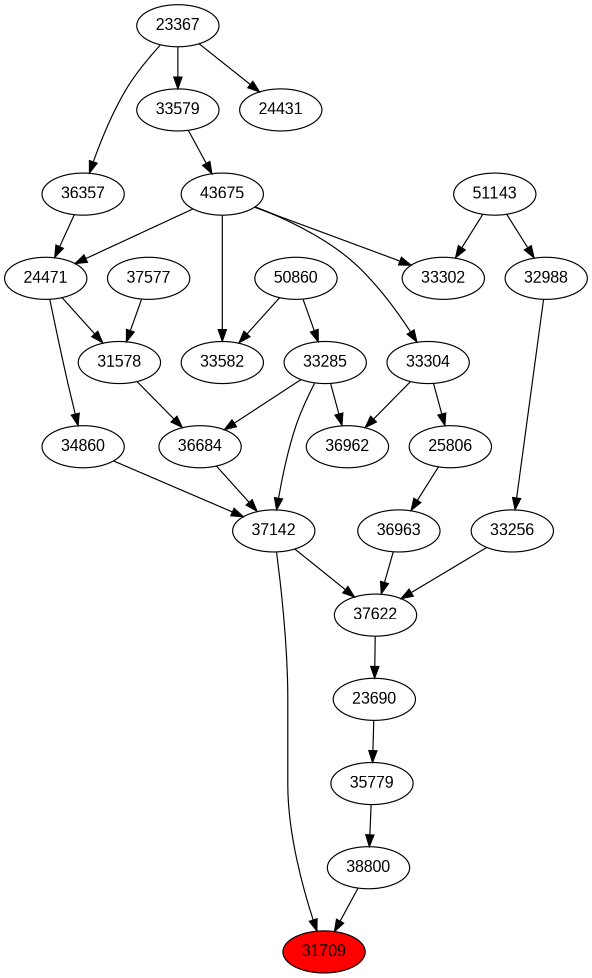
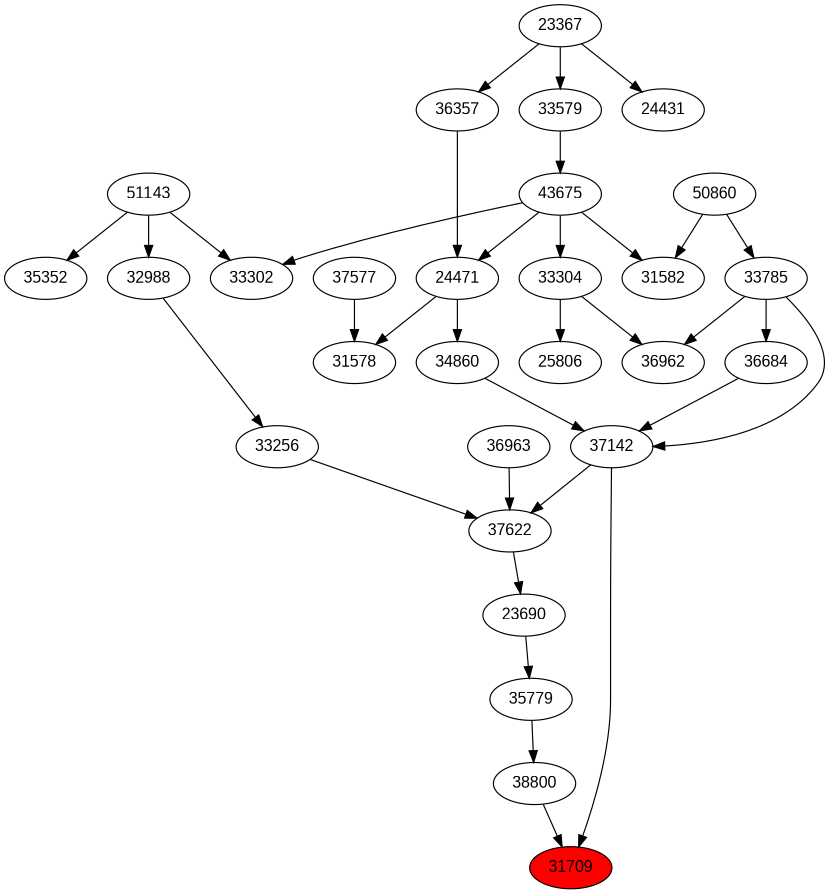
none -> (46, 278)
(222, 363) -> (663, 278)
(325, 363) -> (766, 278)
(156, 400) -> none
(428, 484) -> none
